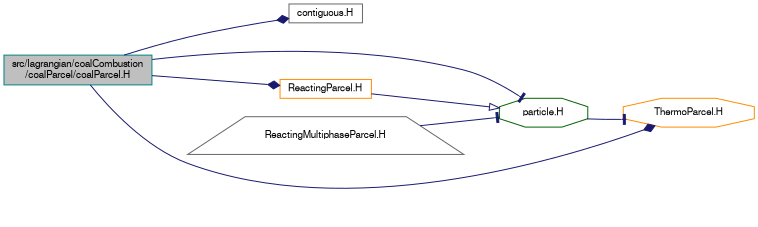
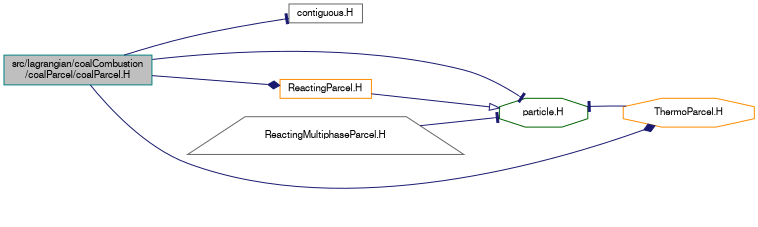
(203, 34) -> (203, 34)
(604, 119) -> (609, 106)
